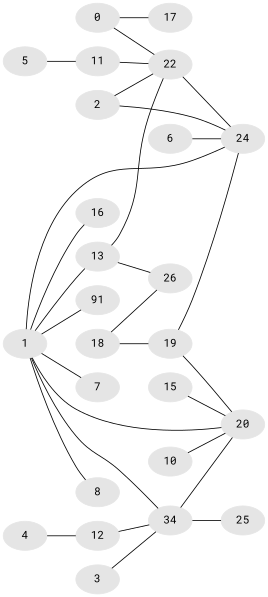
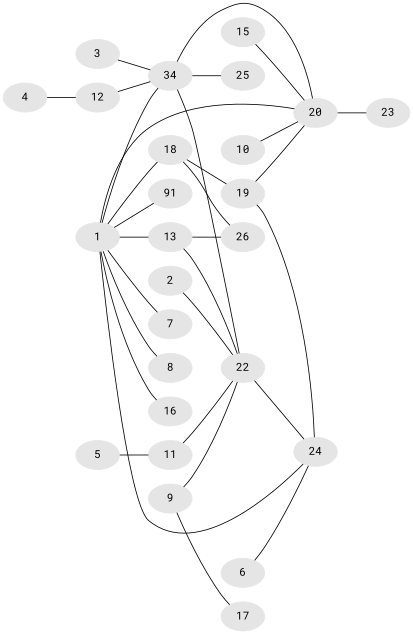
(98, 18) -> (170, 499)
(174, 113) -> none
none -> (388, 113)
none -> (132, 192)
none -> (212, 220)
